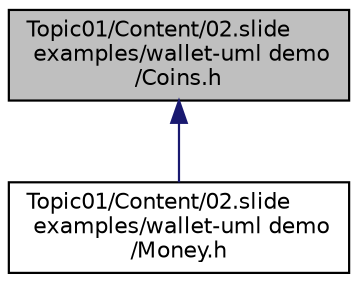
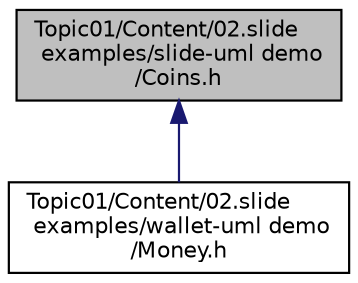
(179, 55) -> (179, 55)
